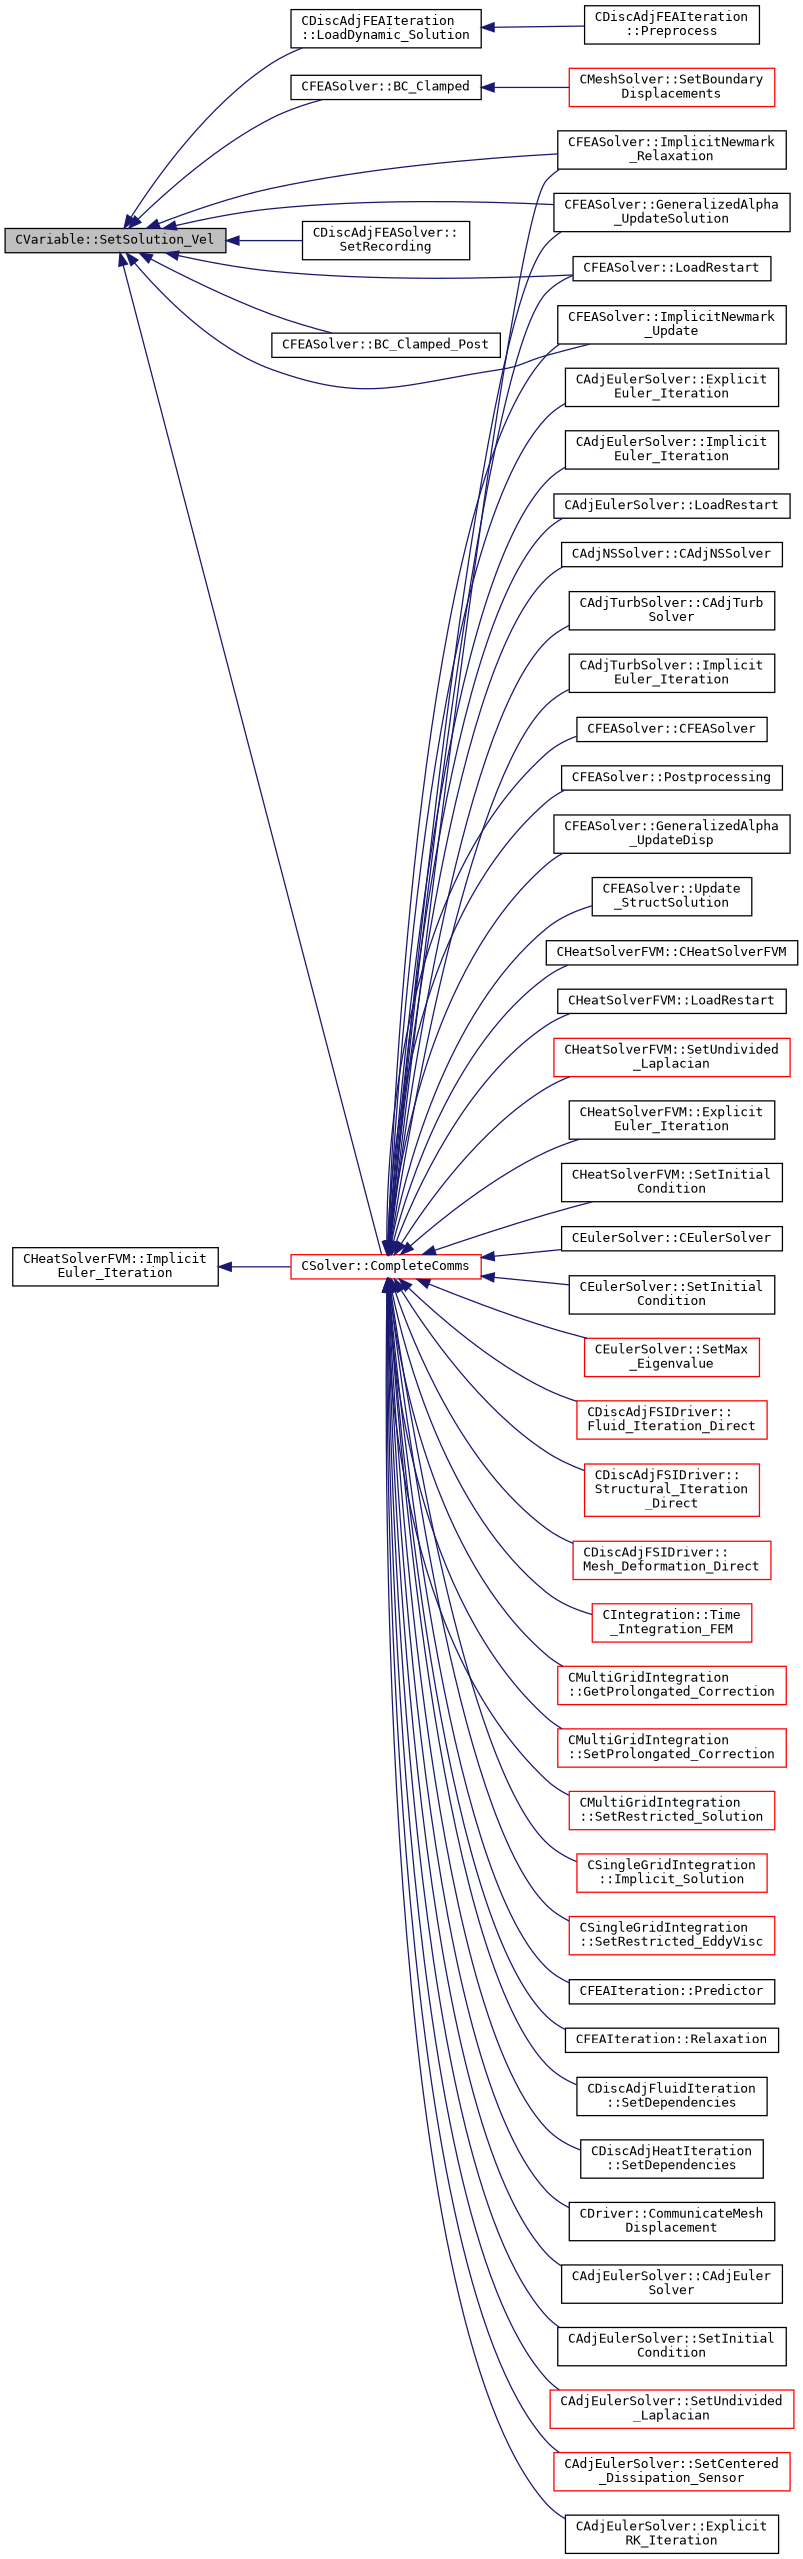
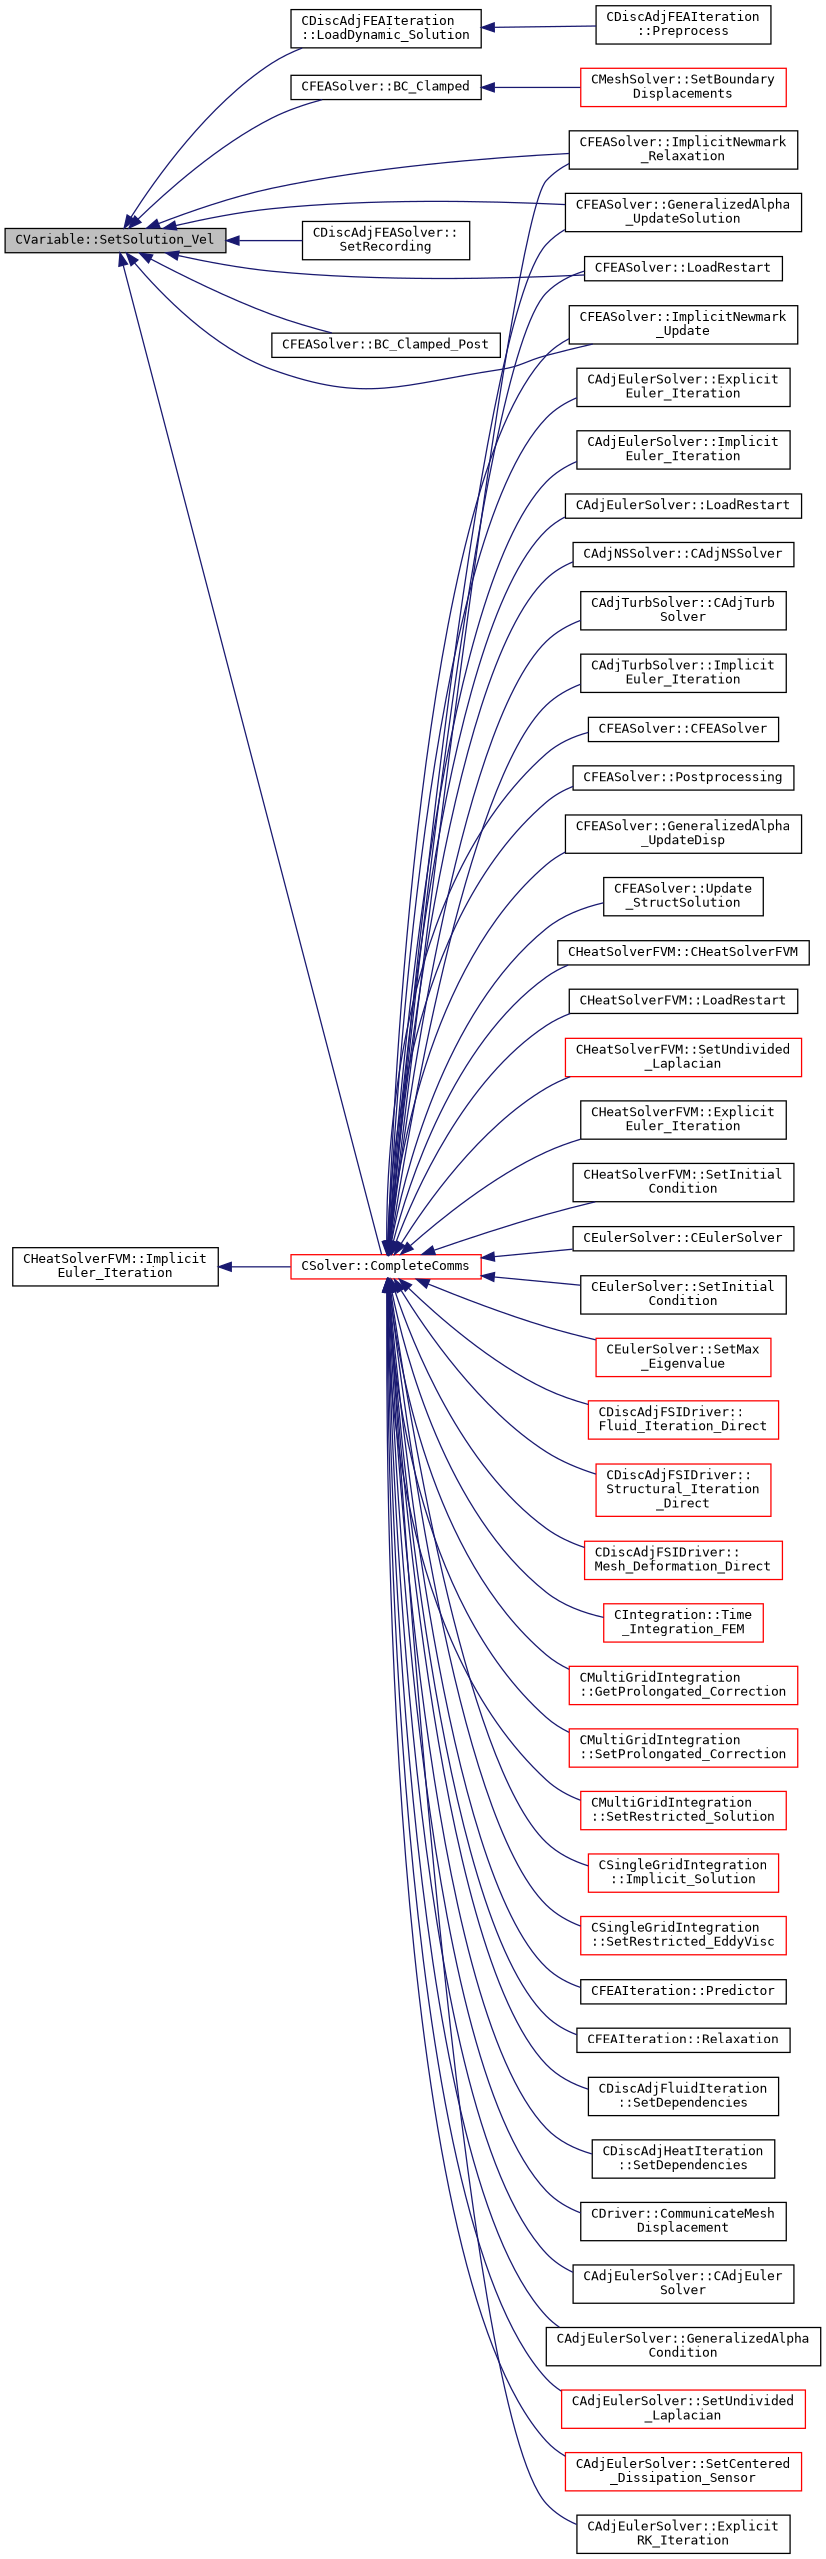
(672, 2347) -> (684, 2347)
